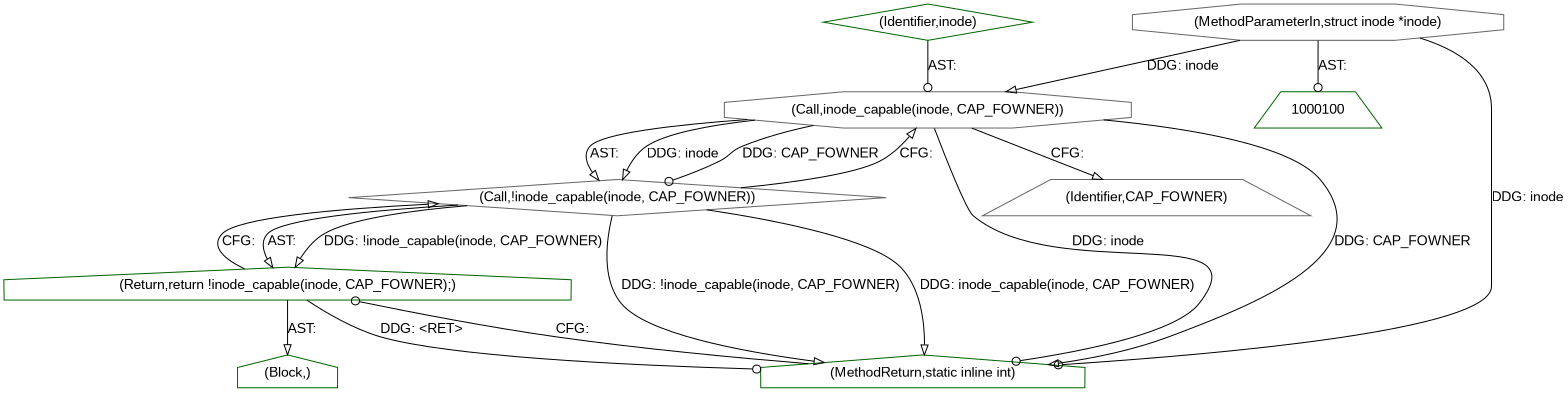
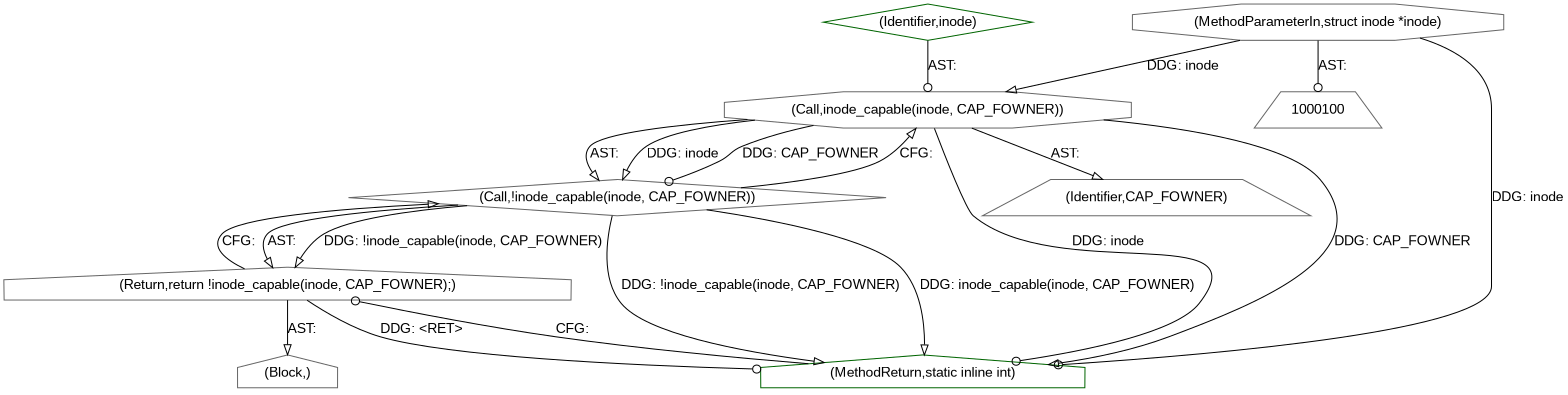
(1318, 110) -> (1318, 110)
(1070, 154) -> (1068, 154)
(288, 285) -> (288, 285)
(288, 373) -> (288, 373)
